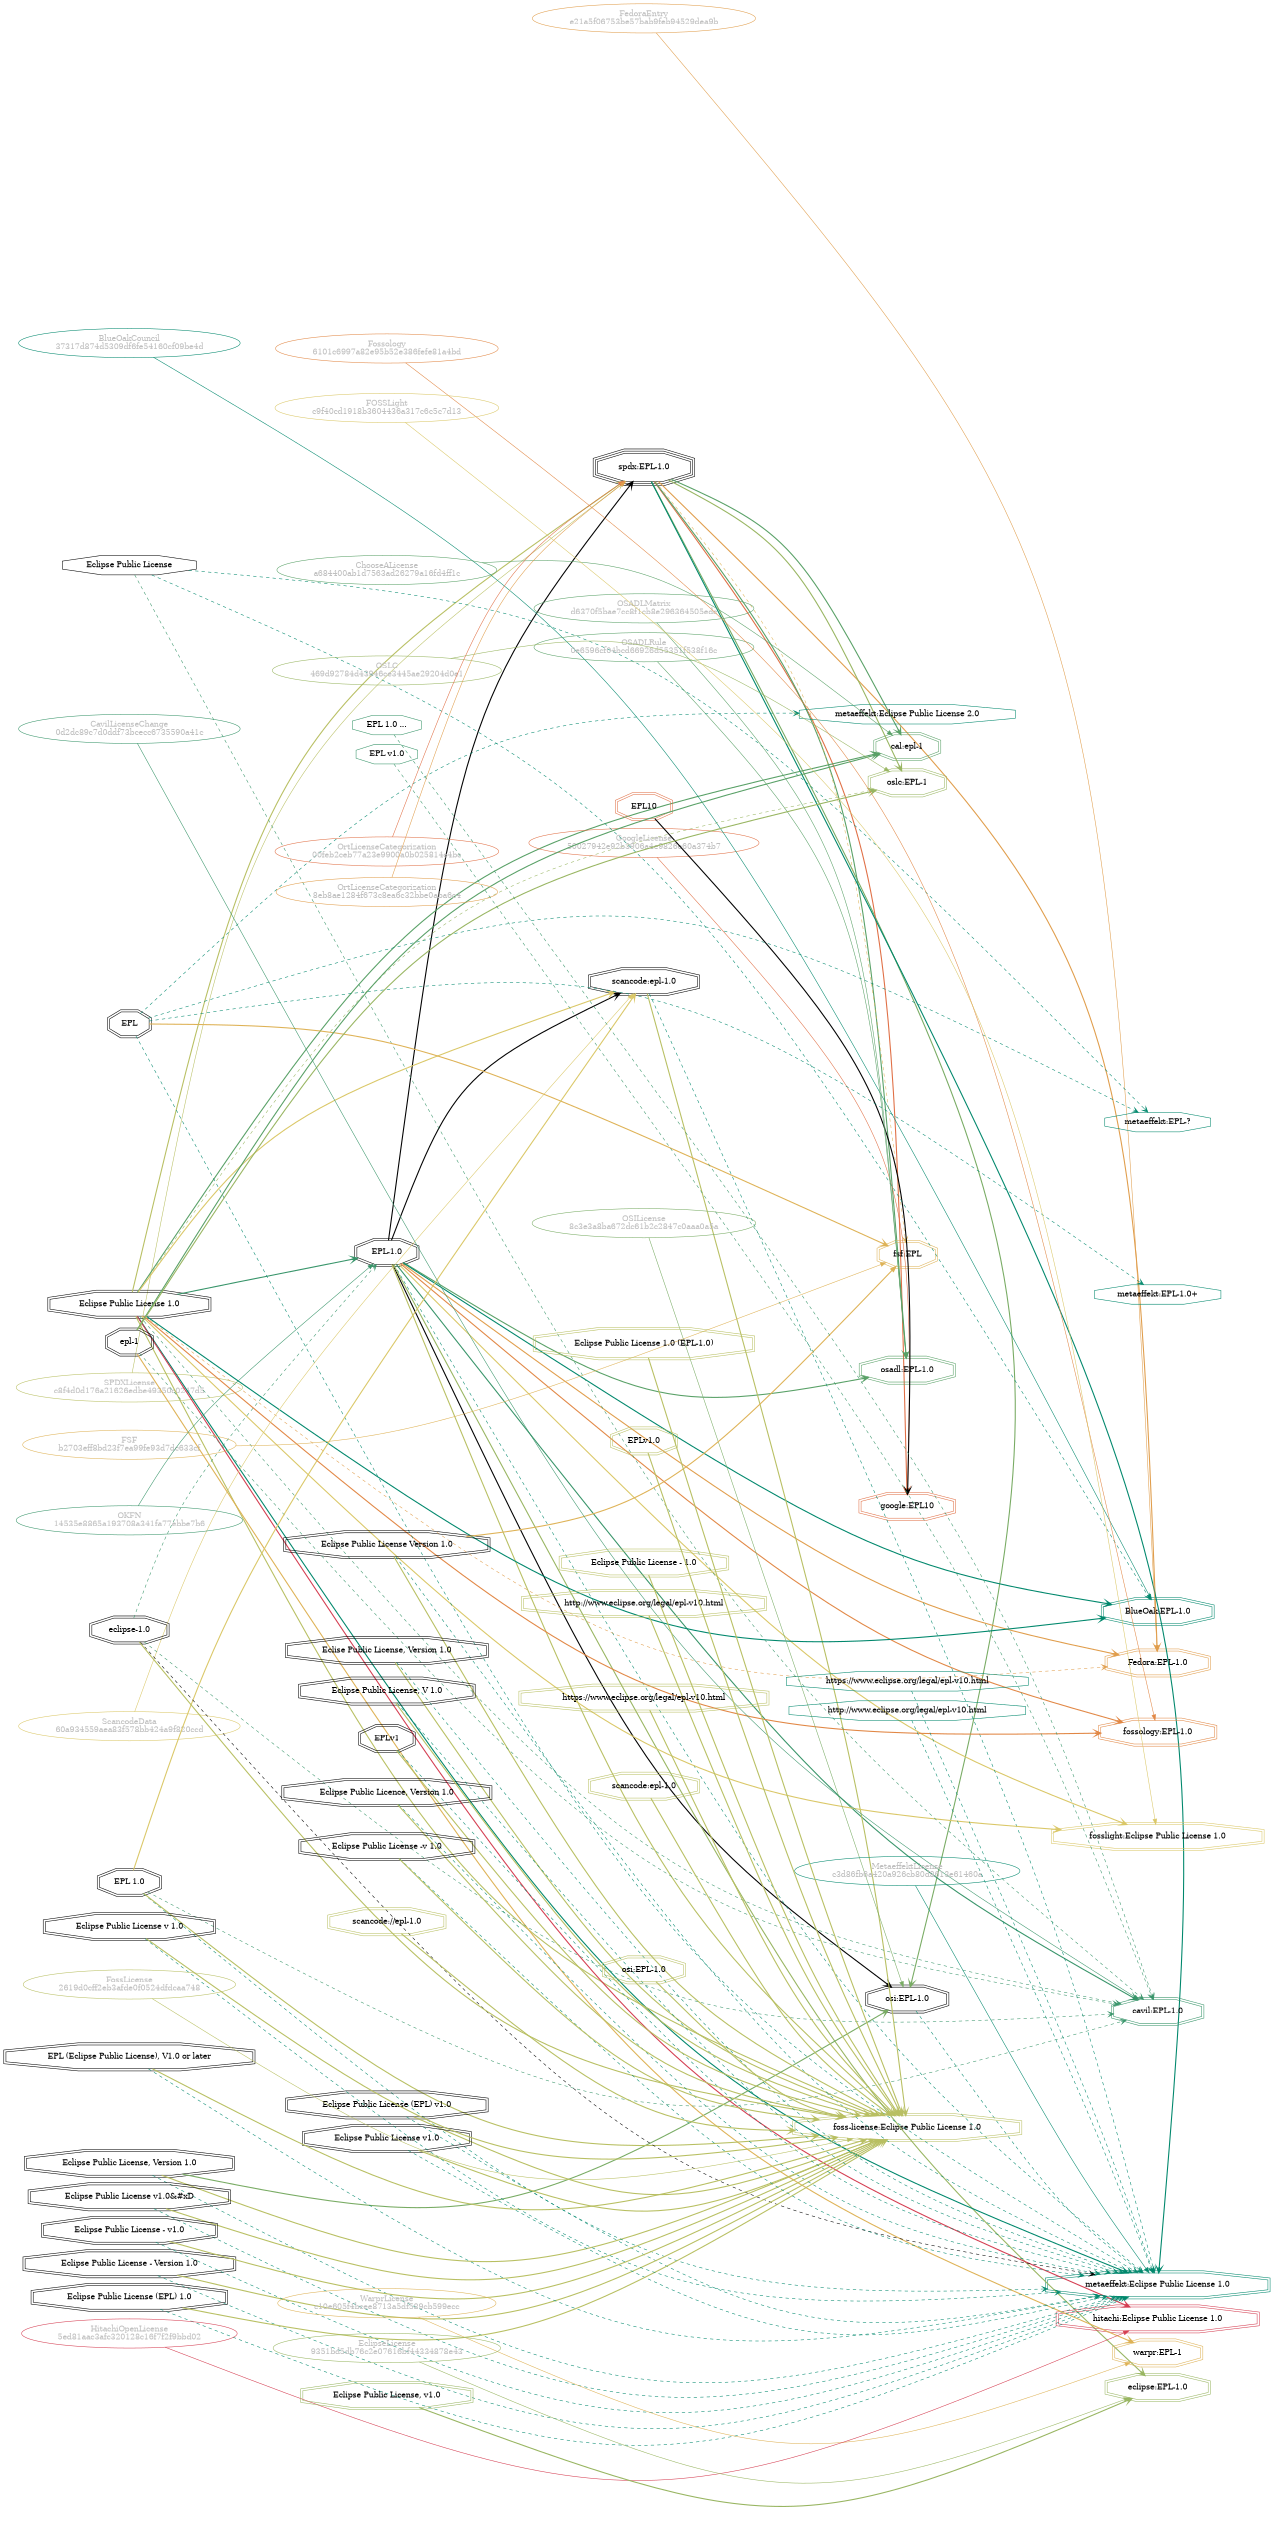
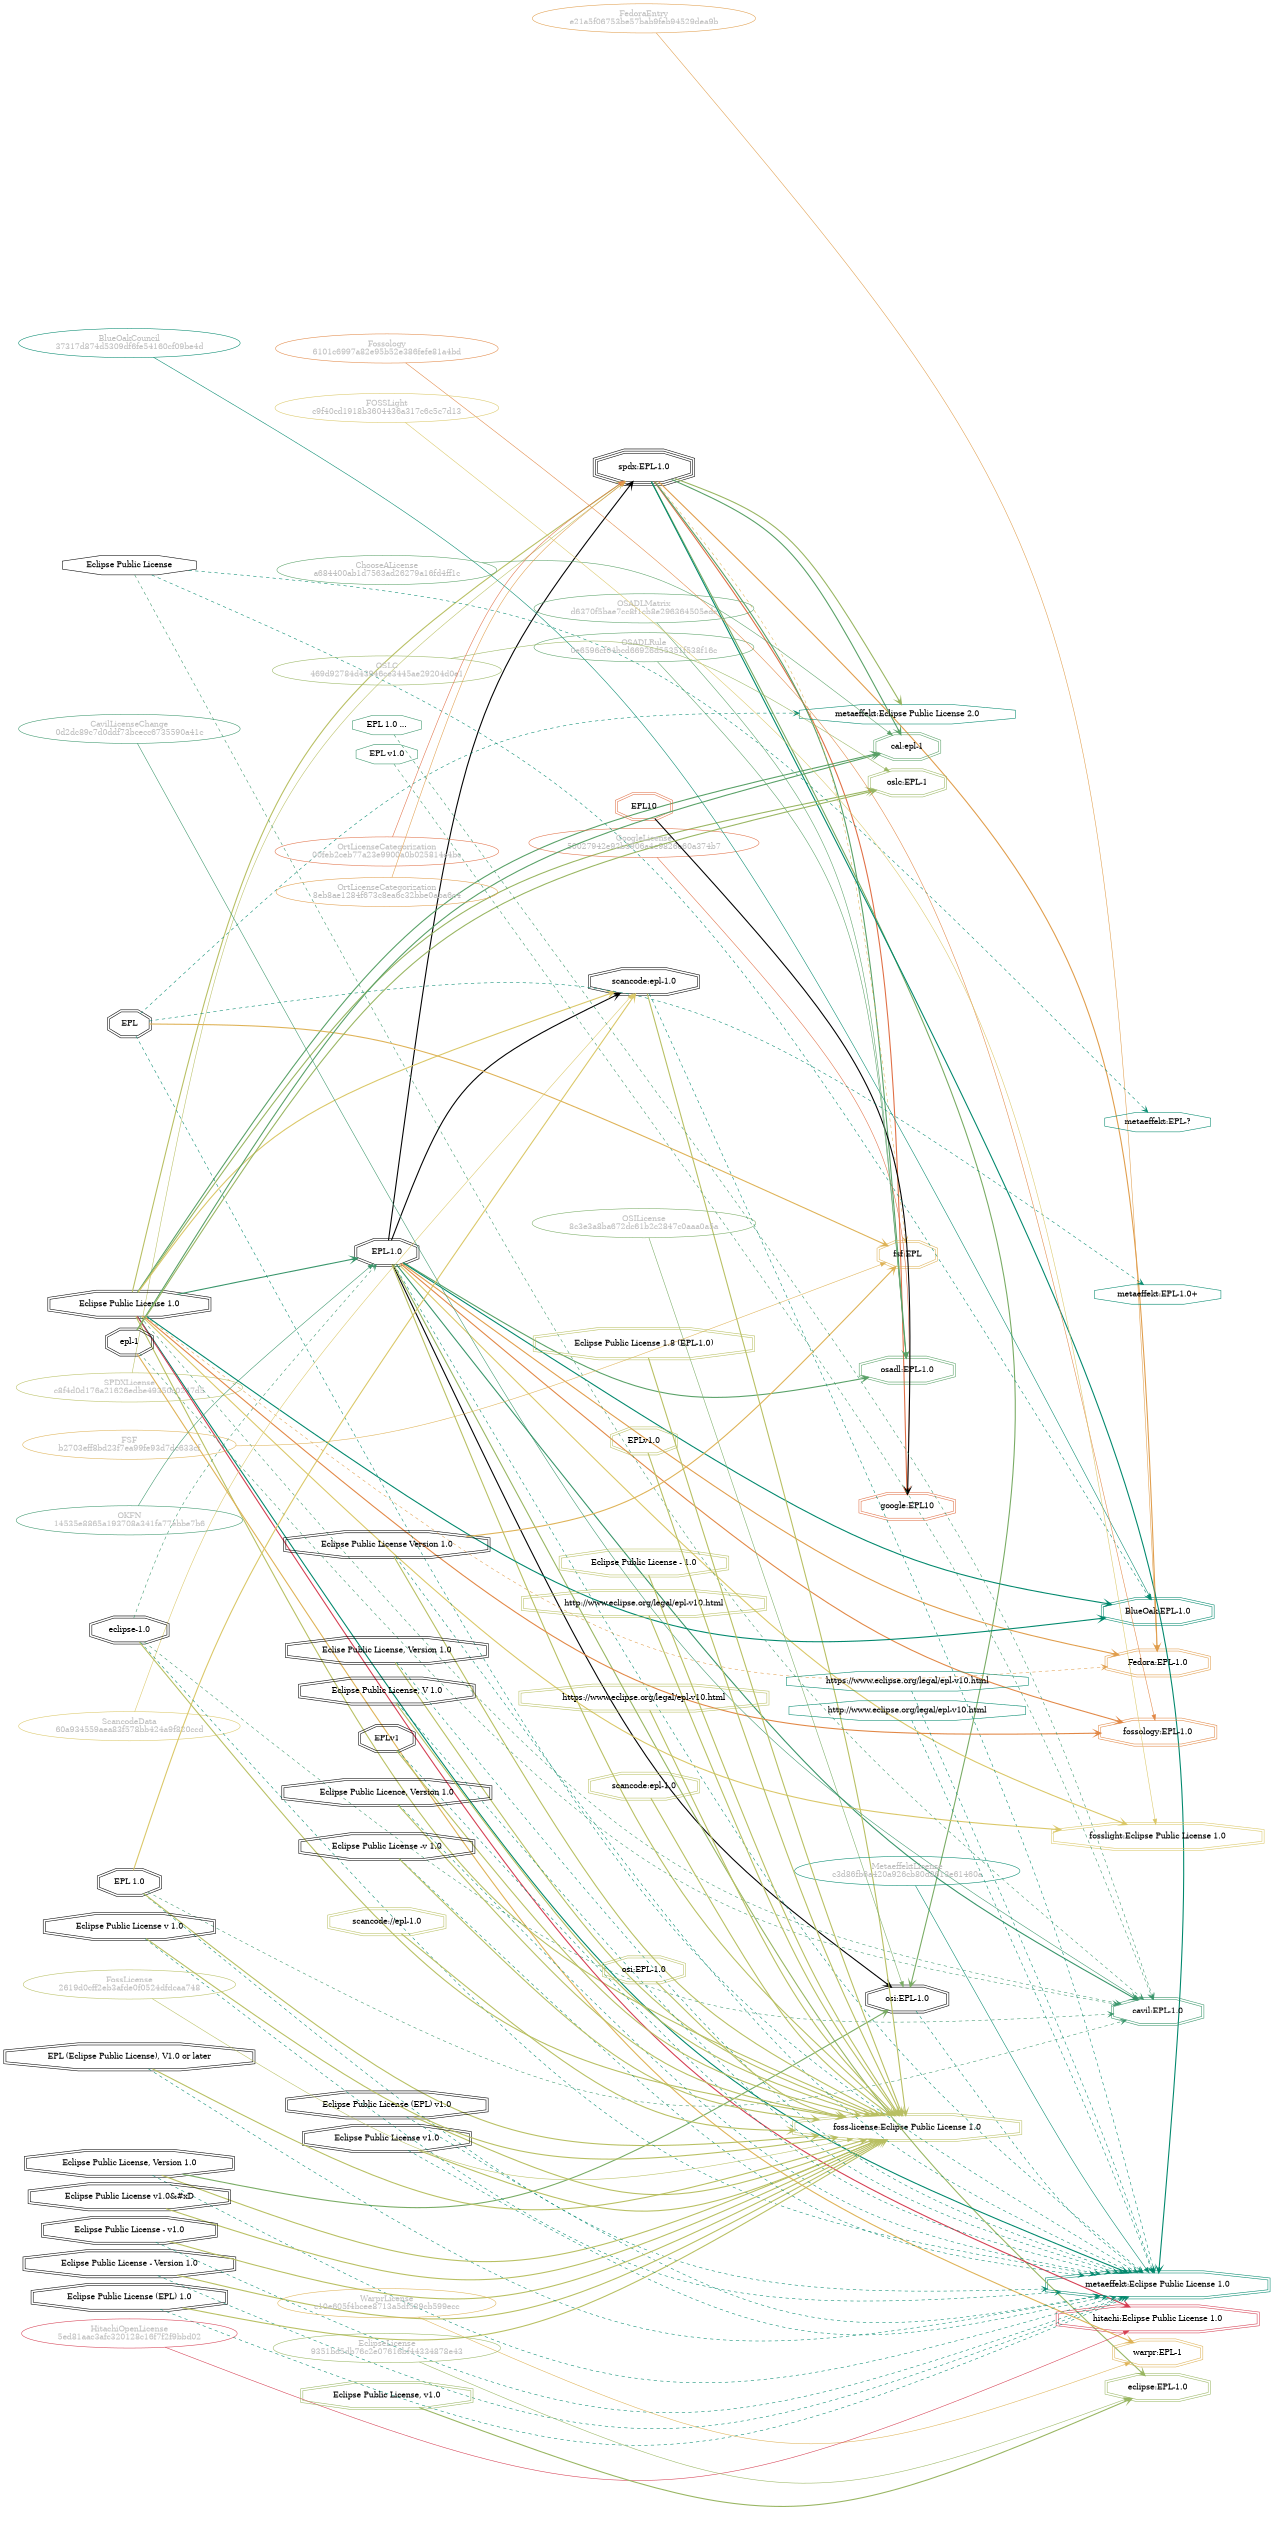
(813, 598) -> (810, 563)
(654, 919) -> none
(450, 921) -> (450, 921)
(644, 1344) -> (644, 1344)
(696, 1459) -> (696, 1459)
(548, 2066) -> (548, 2066)
(623, 2392) -> none
(644, 2445) -> (644, 2445)
